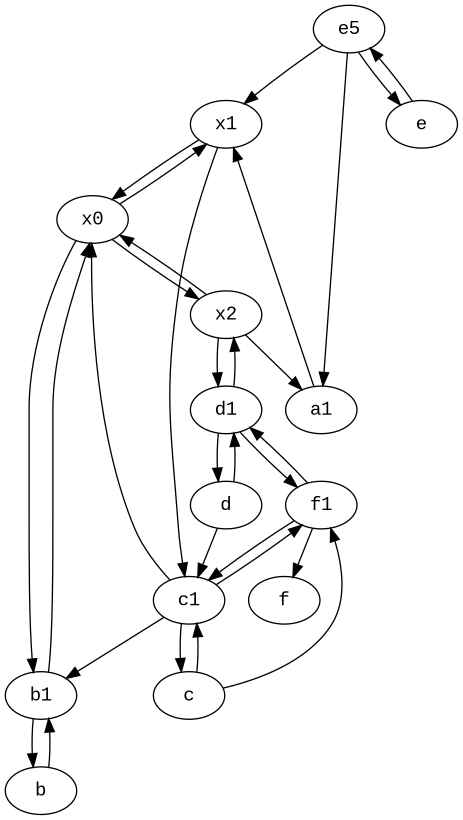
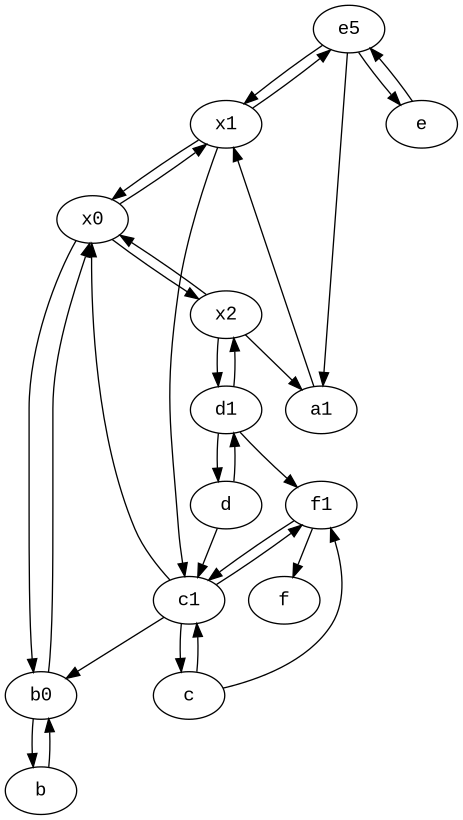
none -> (287, 84)
(284, 459) -> none
(41, 695) -> (41, 695)
